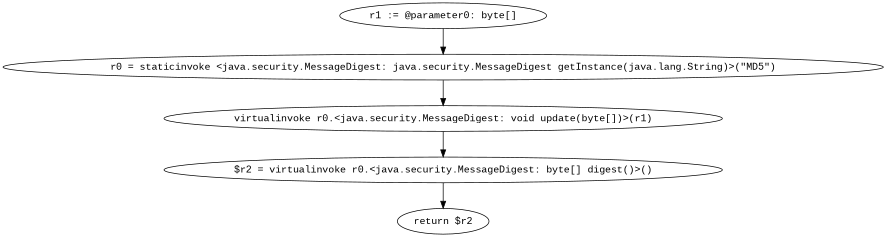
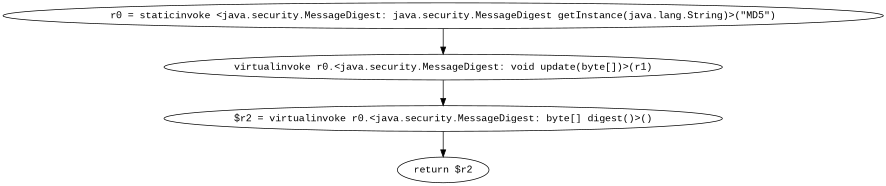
(443, 16) -> none
